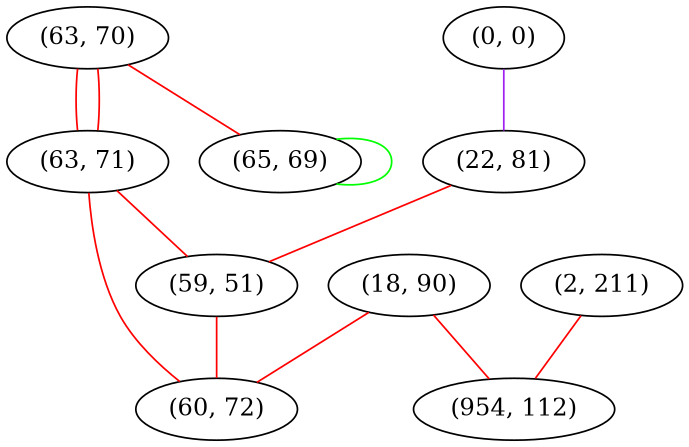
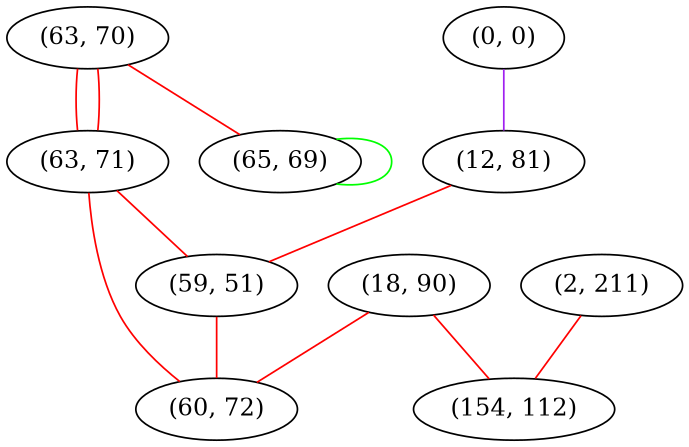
(504, 162) -> (504, 162)
(514, 409) -> (514, 409)
